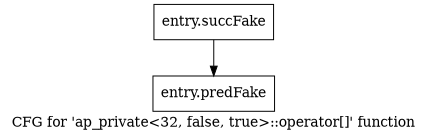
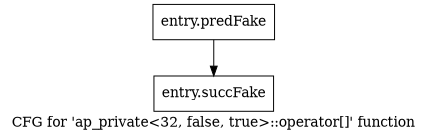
(214, 53) -> (214, 53)
